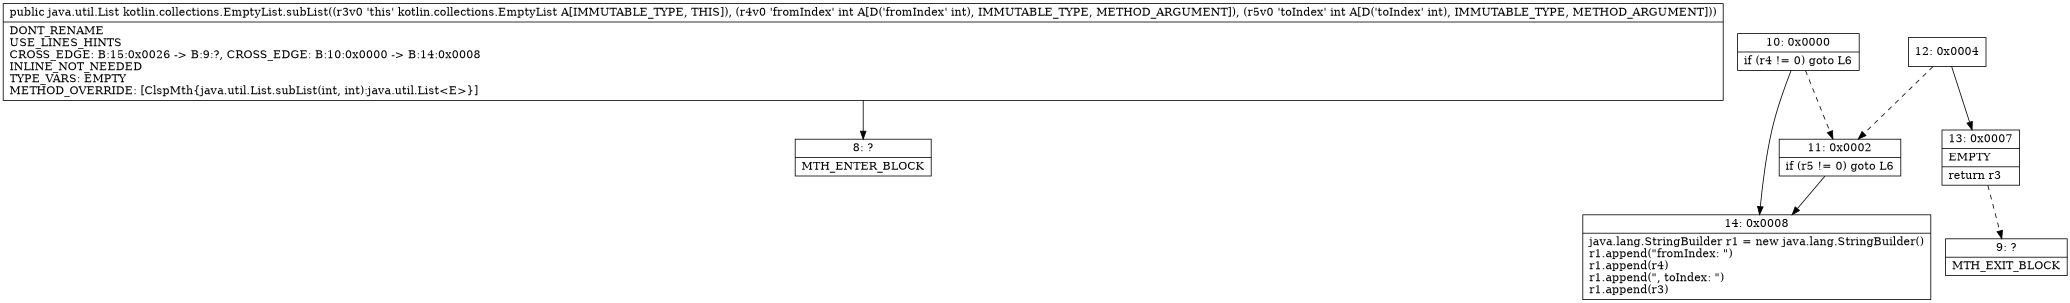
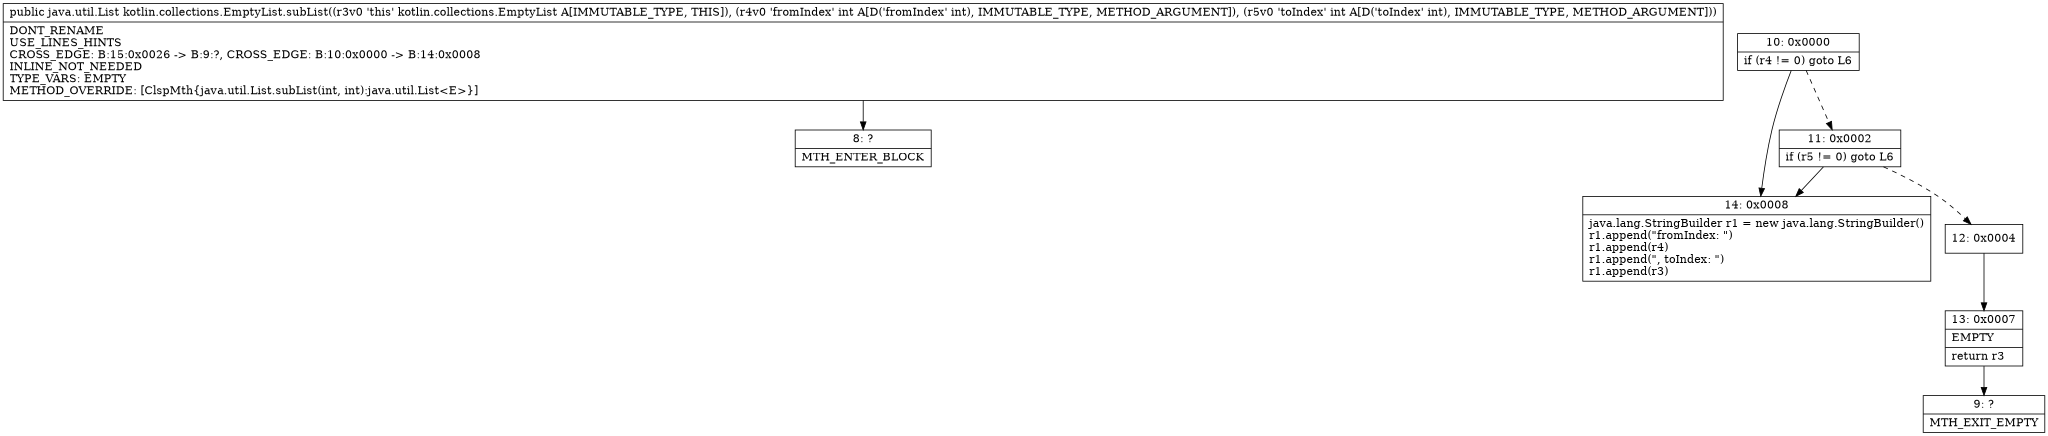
(1899, 100) -> (1927, 189)
(1994, 208) -> (1984, 377)
(2006, 266) -> (1984, 423)
